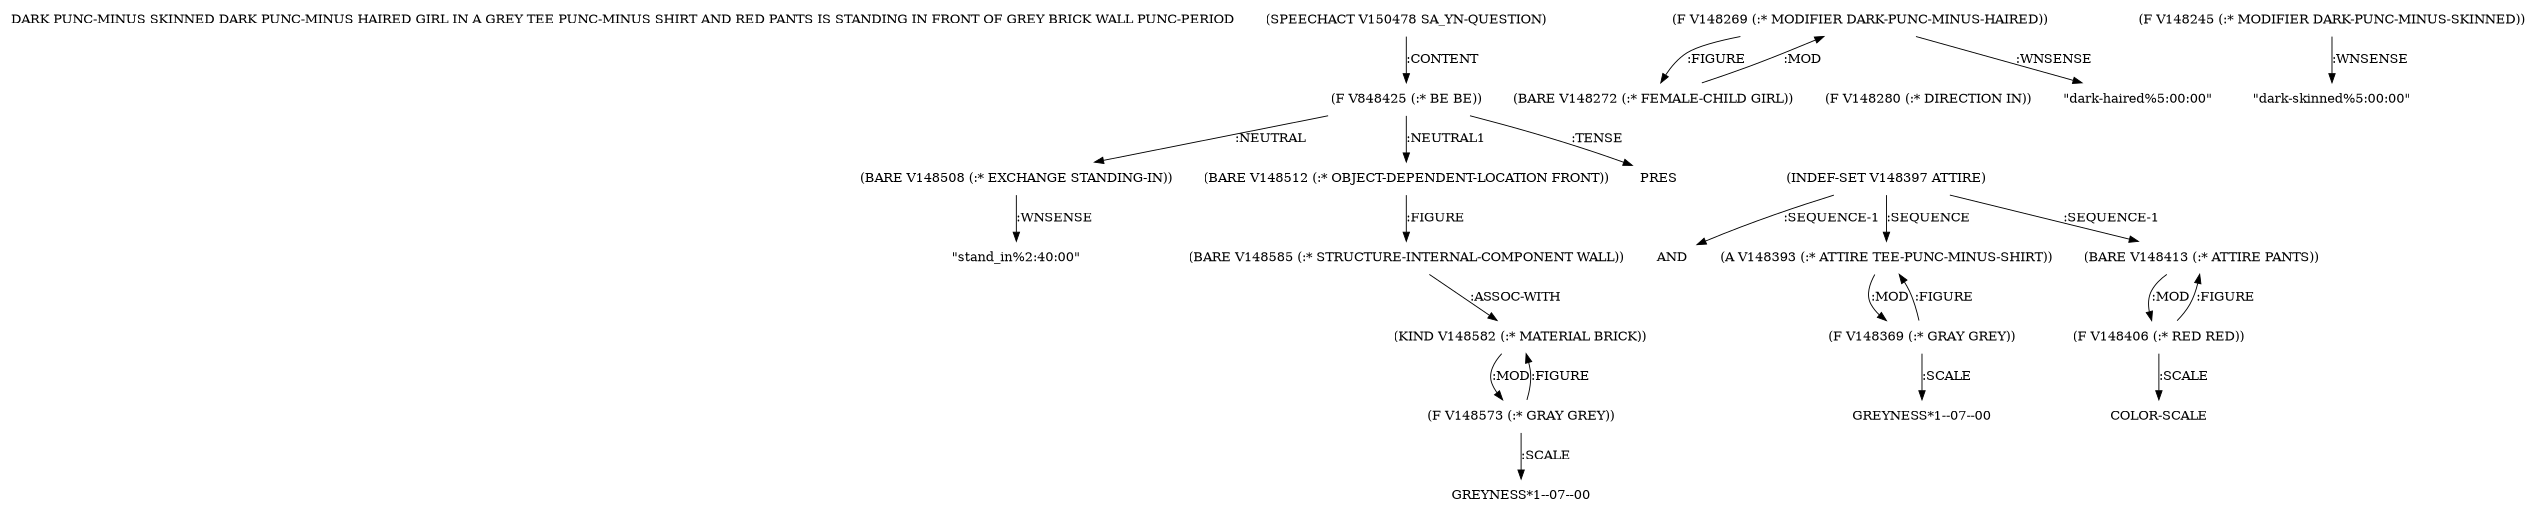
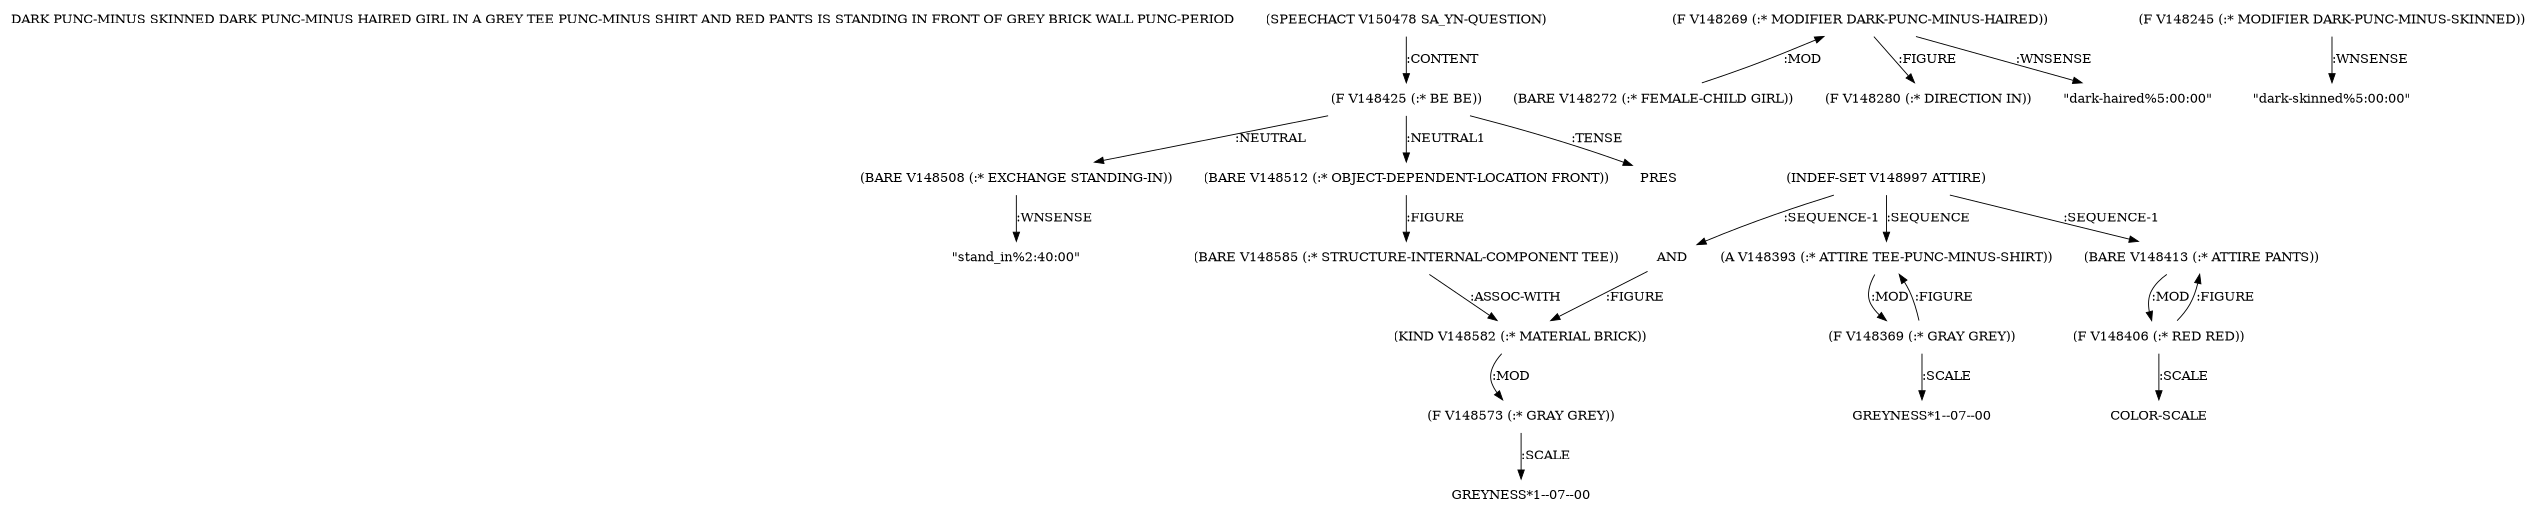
(1698, 48) -> (1891, 56)
(1406, 99) -> (1406, 99)
(1886, 179) -> (1886, 179)
(1406, 258) -> (1406, 258)
(1531, 381) -> (1603, 294)
